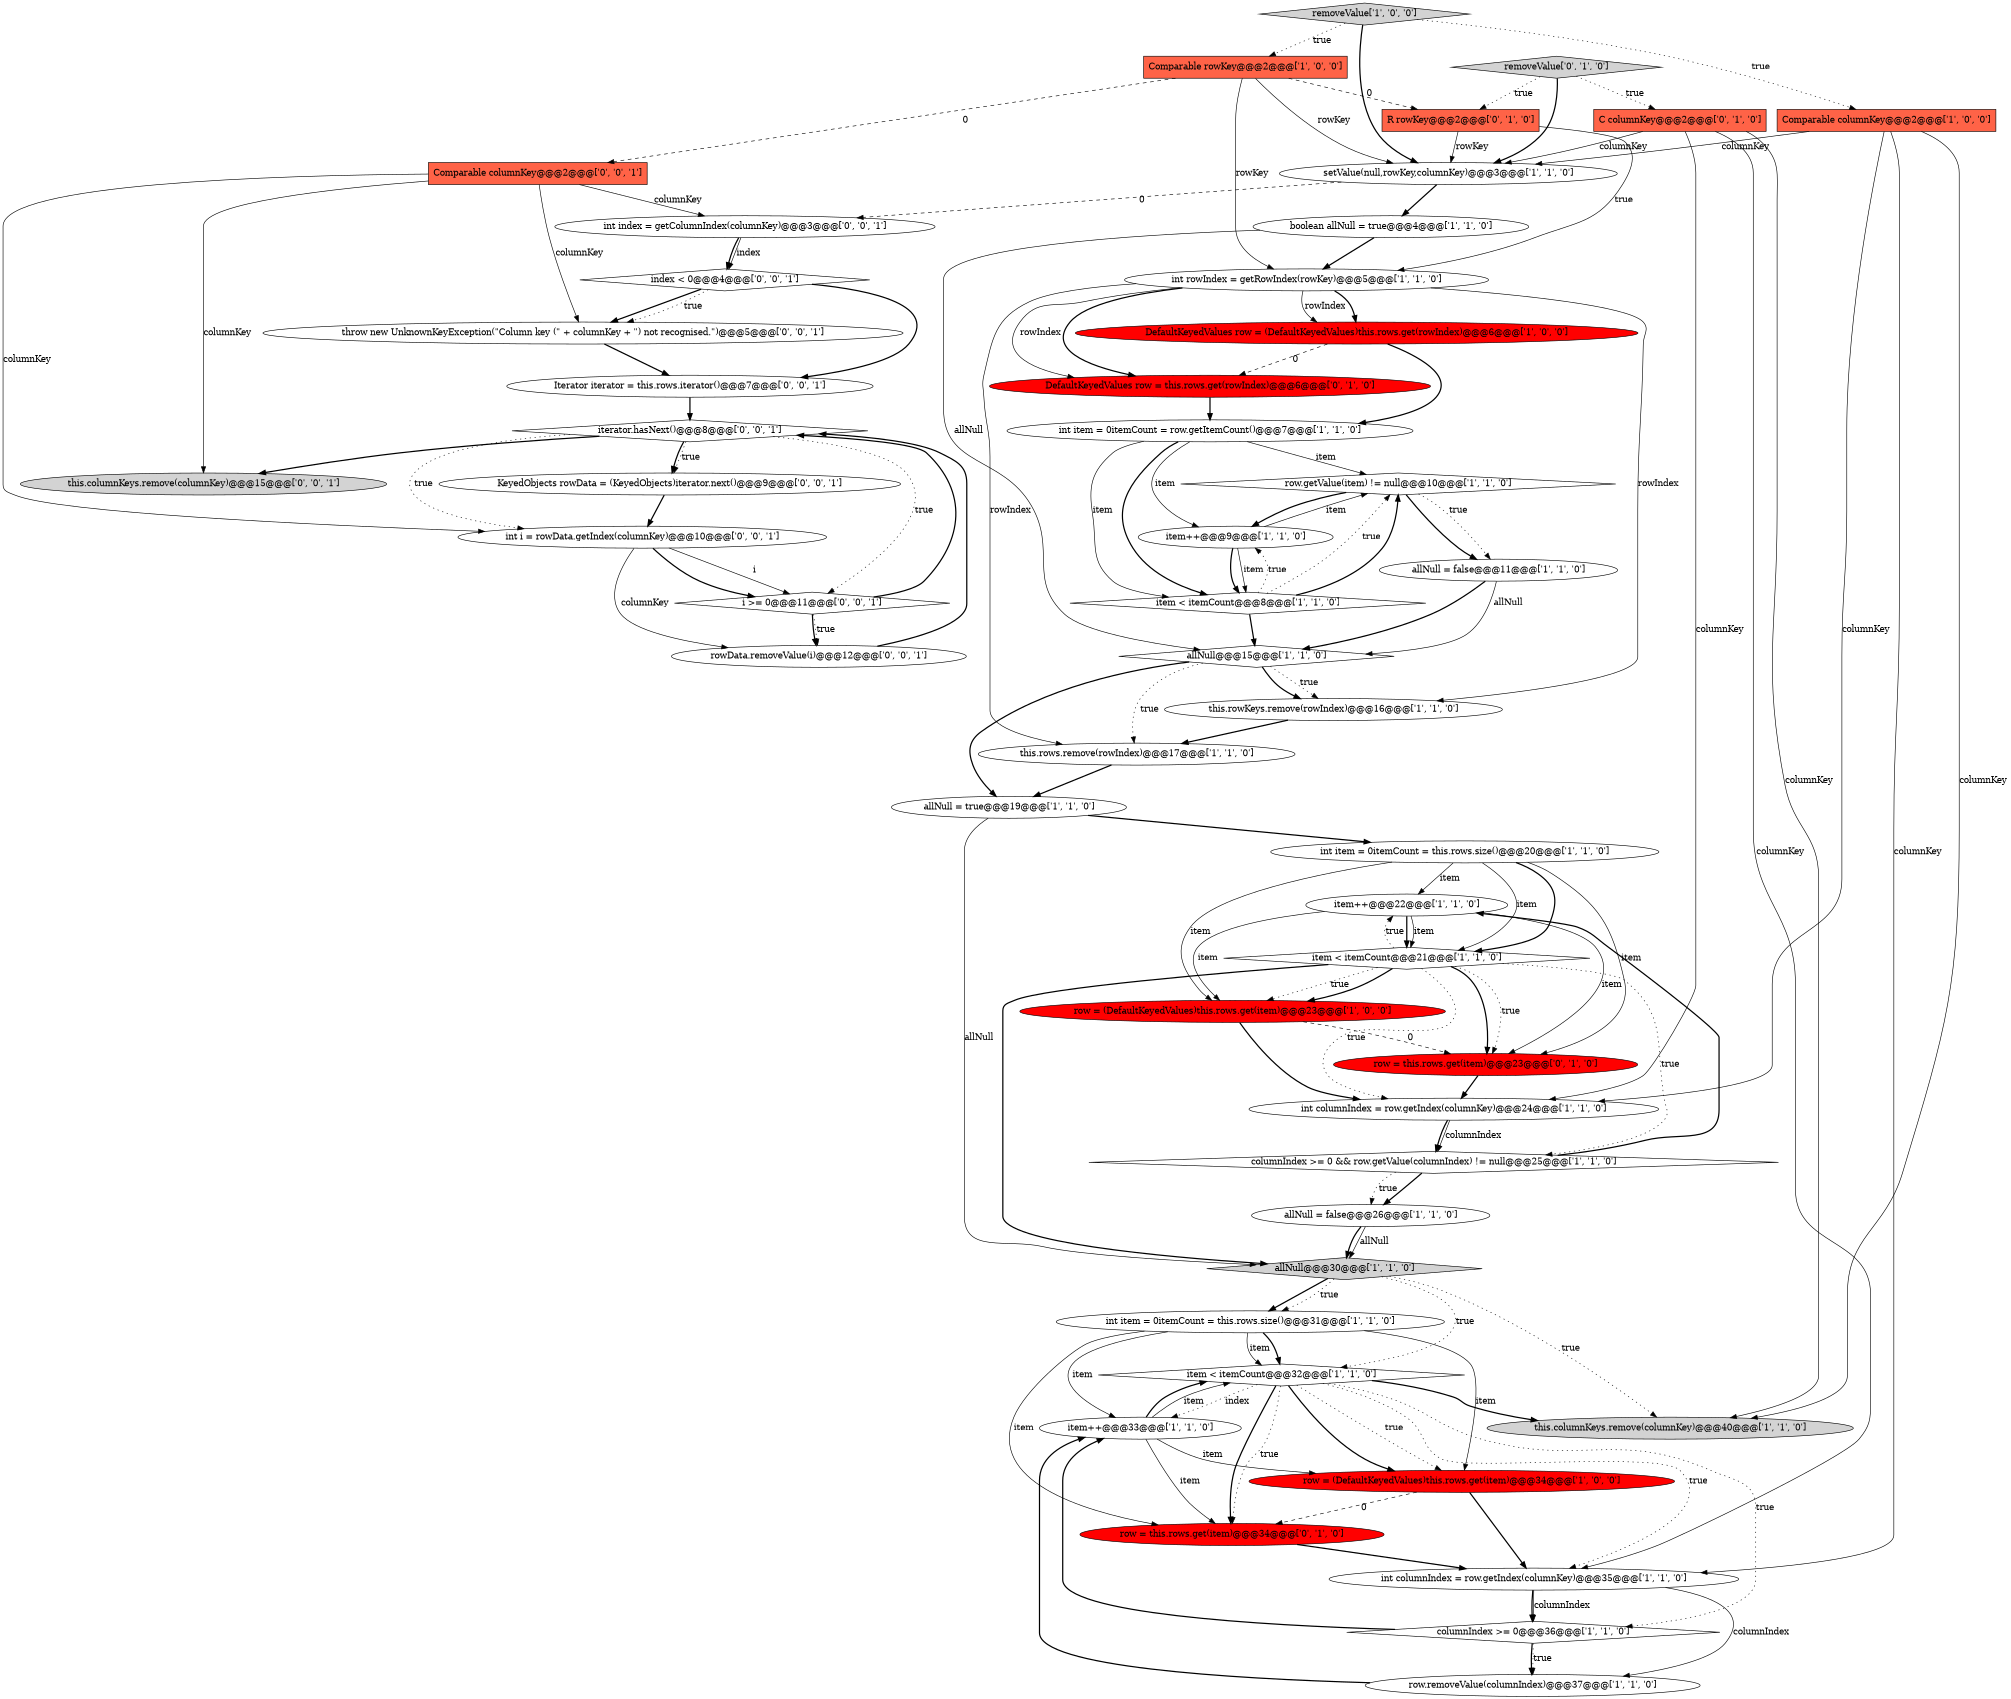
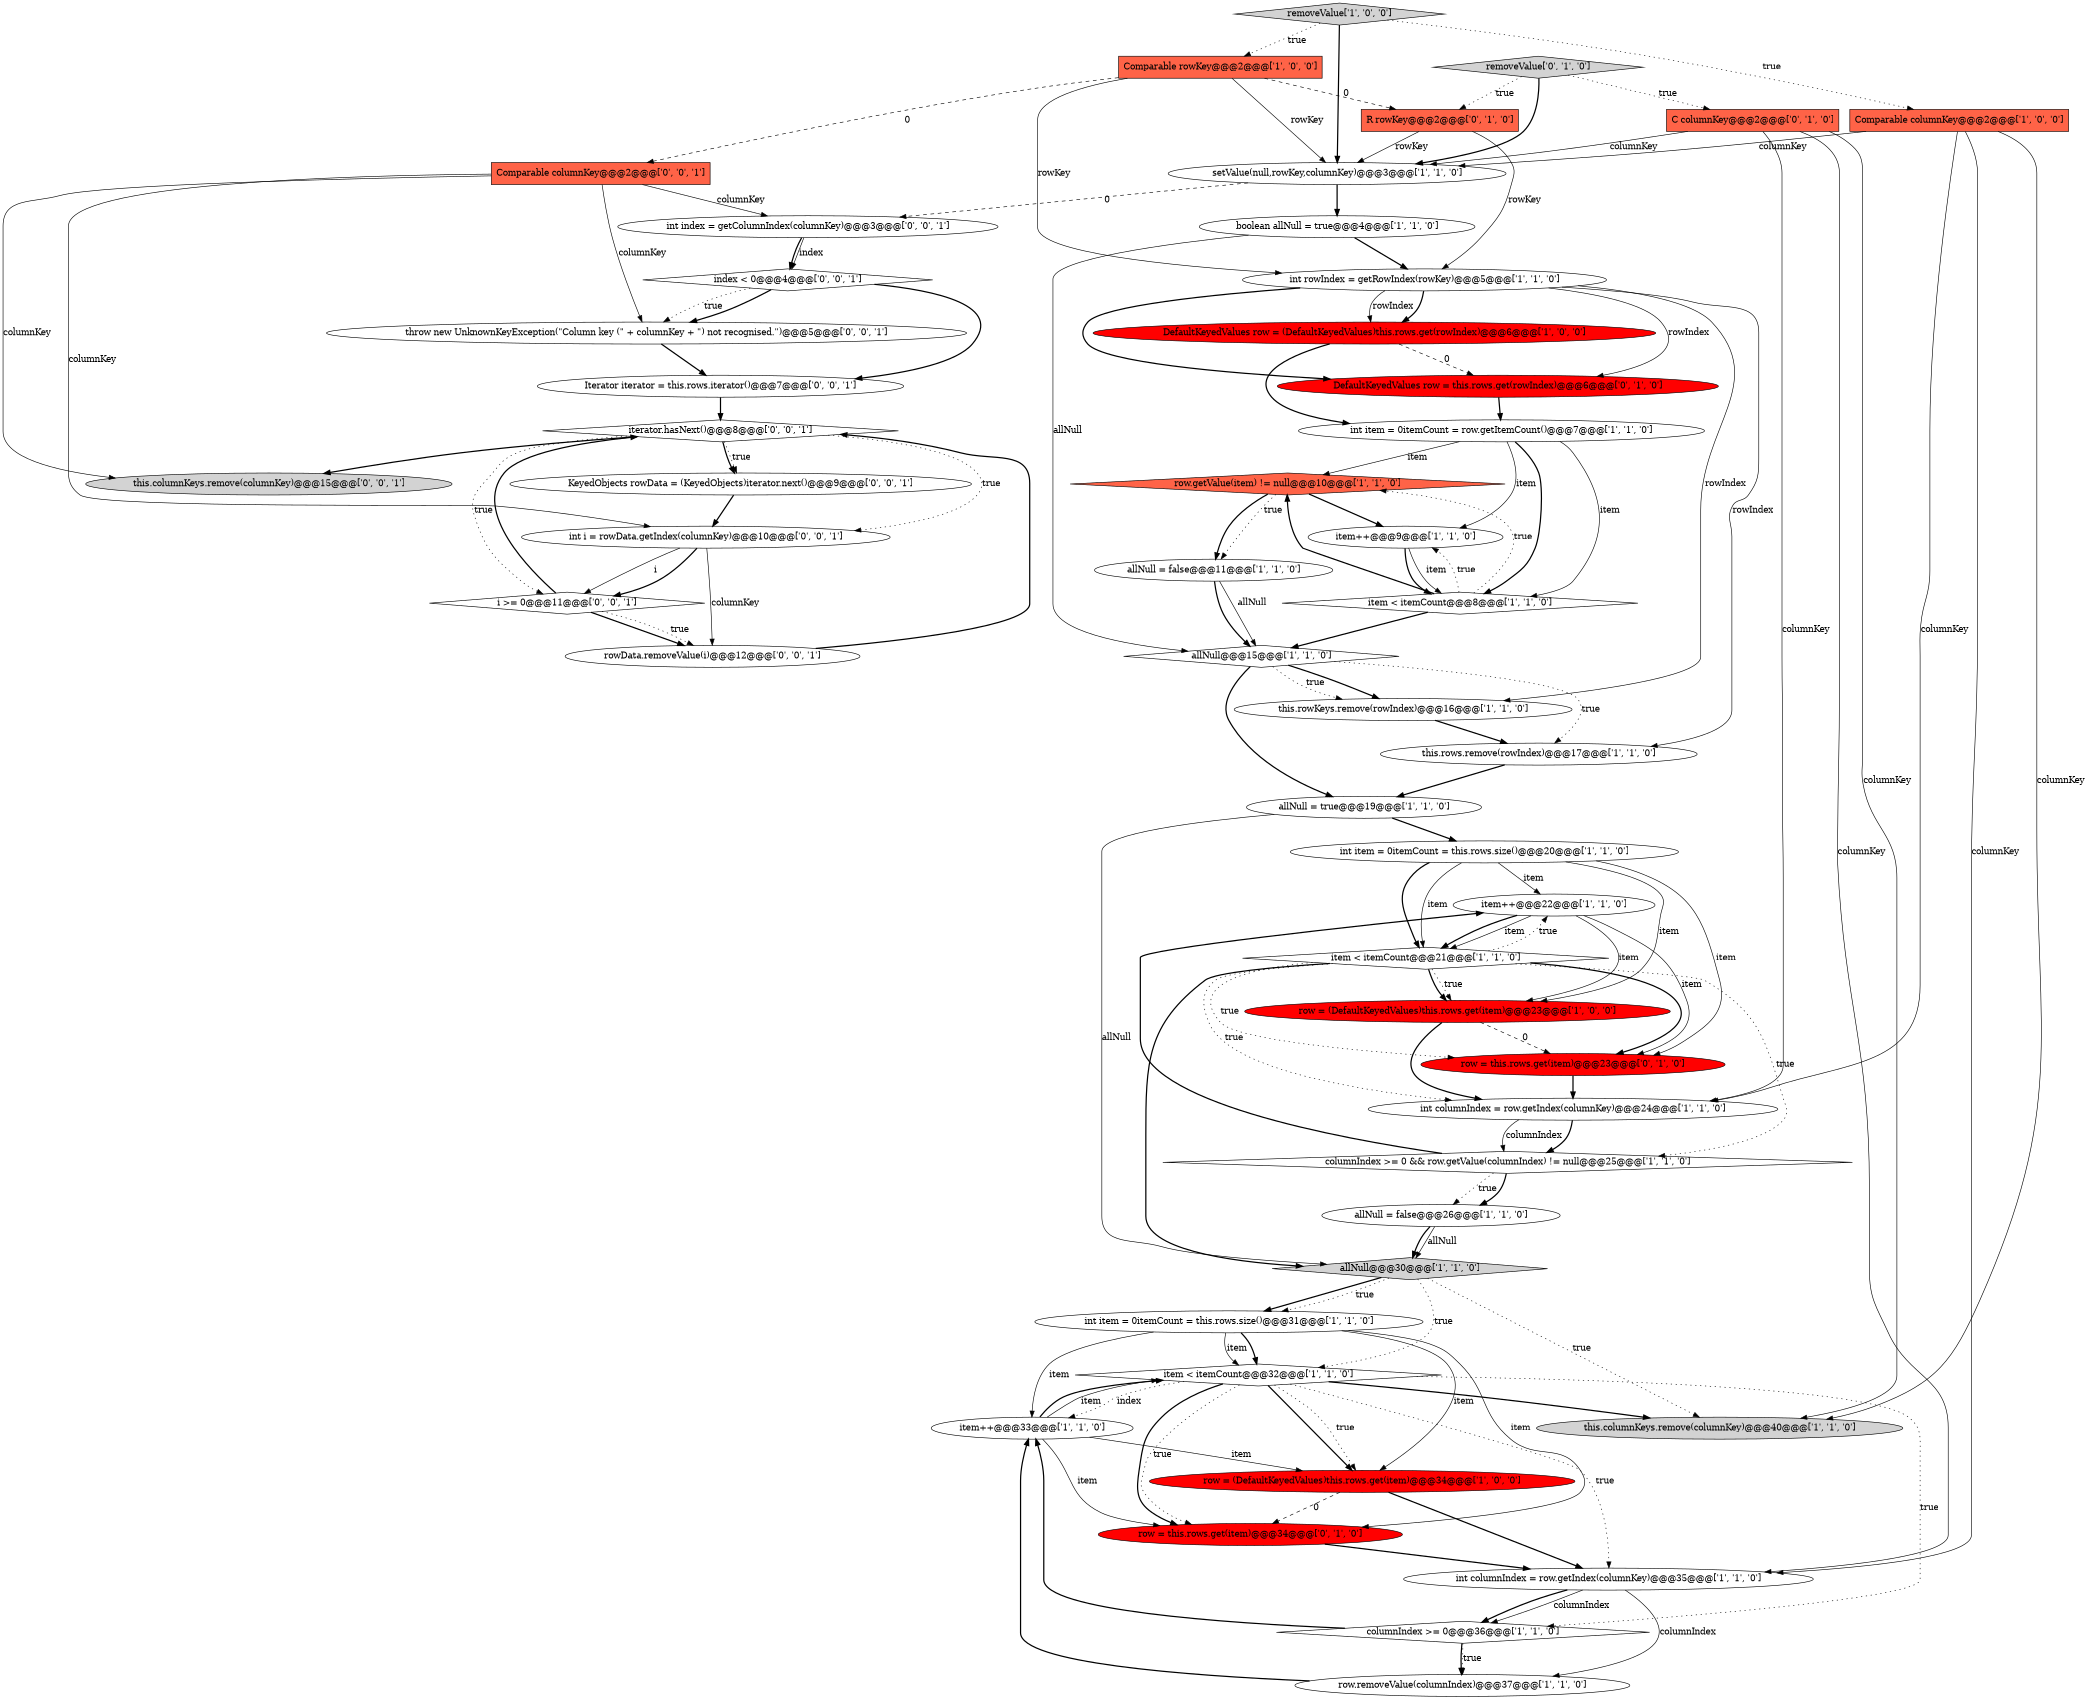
(1624, 200) -> (1525, 200)
(1398, 484) -> (1288, 484)
(1313, 510) -> none
